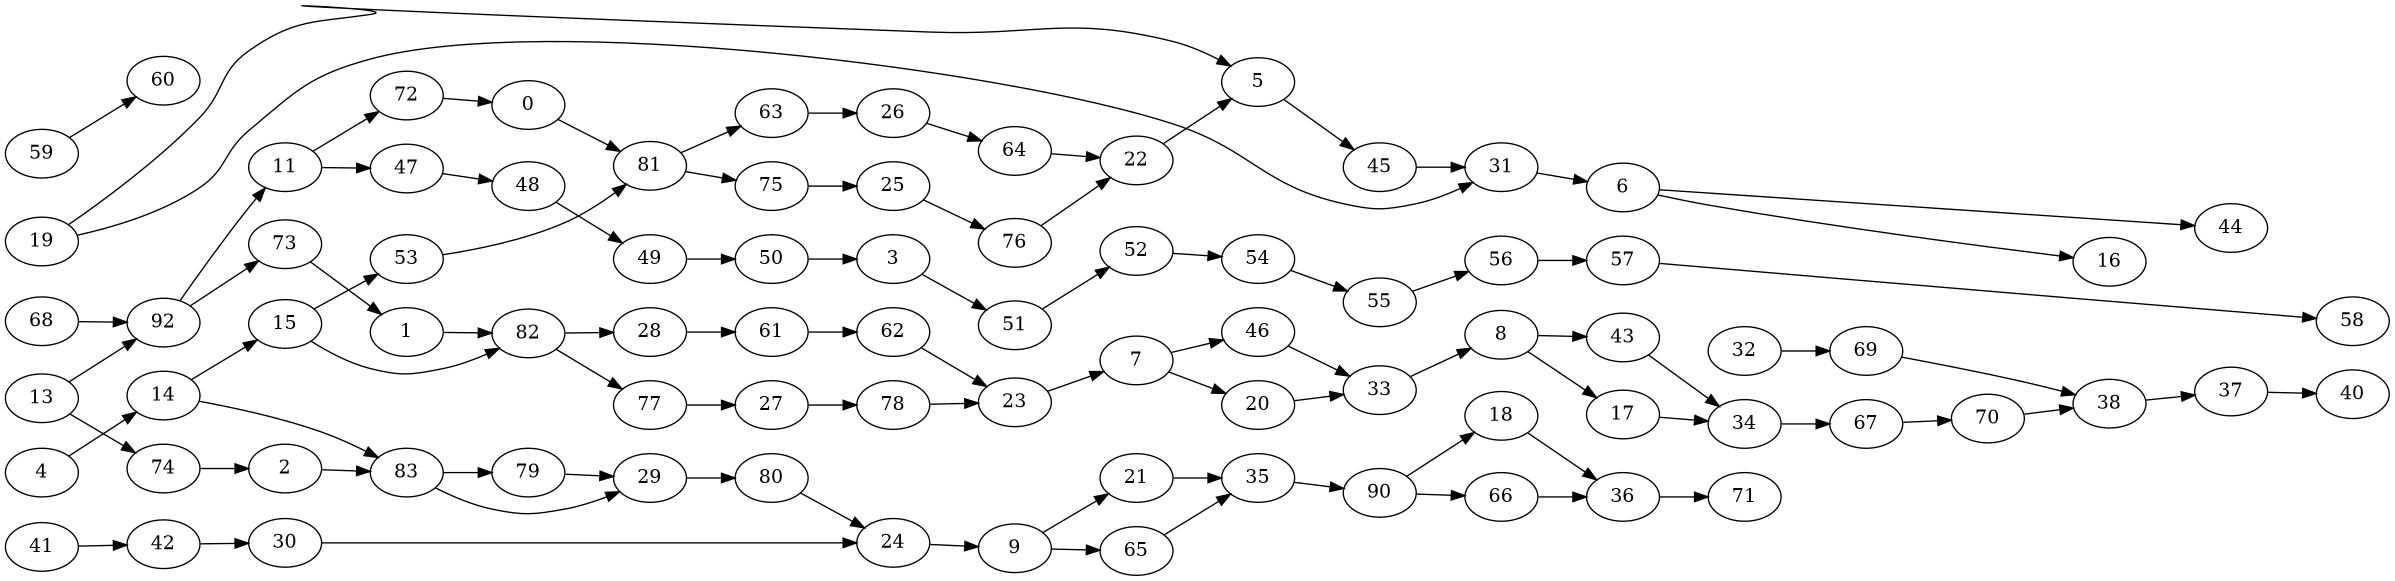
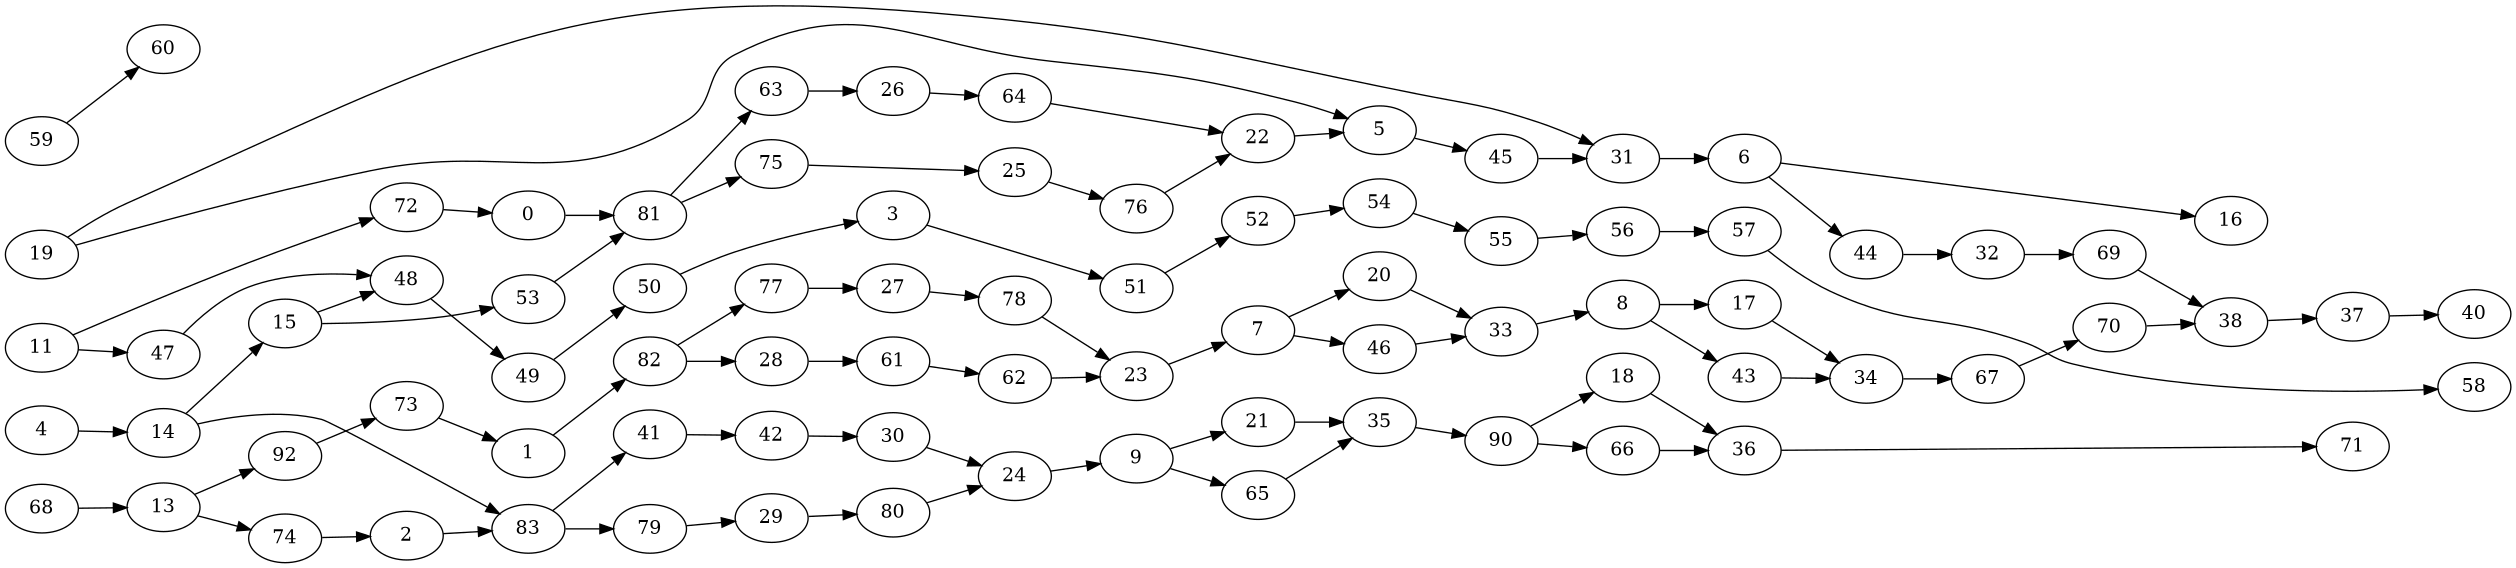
(217, 249) -> none
none -> (1920, 255)
(96, 322) -> (96, 508)
(397, 373) -> (340, 304)
(520, 513) -> (584, 486)
